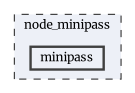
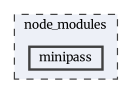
(68, 26) -> (66, 26)
